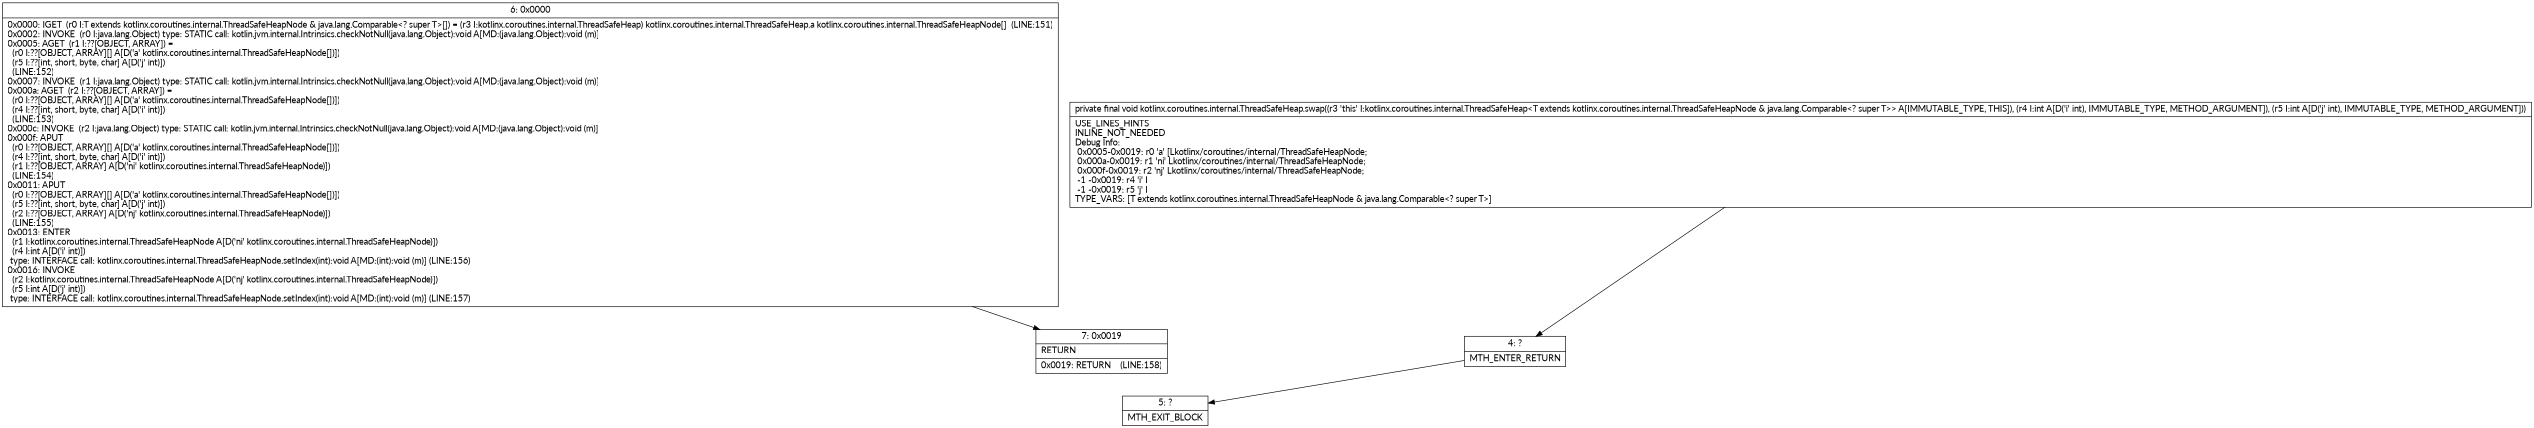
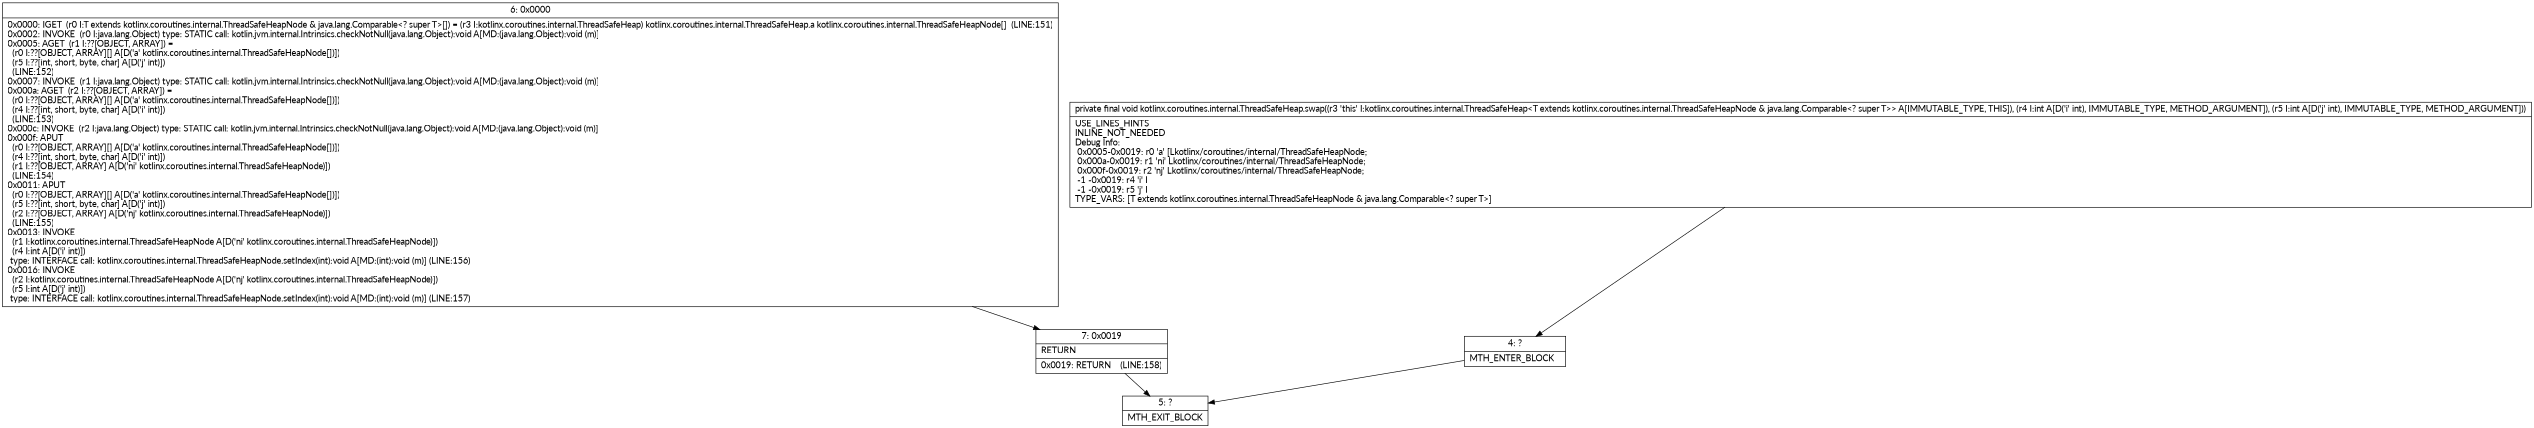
(42, 233) -> (44, 233)
(1515, 359) -> (1512, 359)
none -> (1135, 383)
